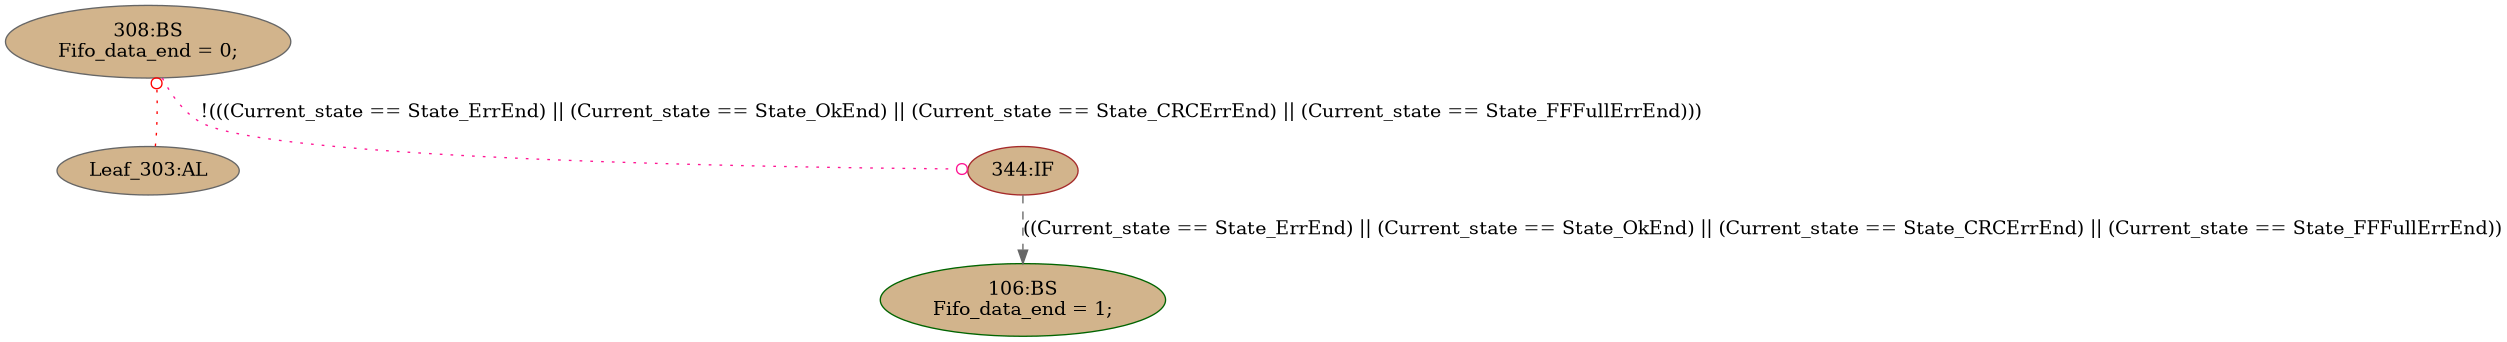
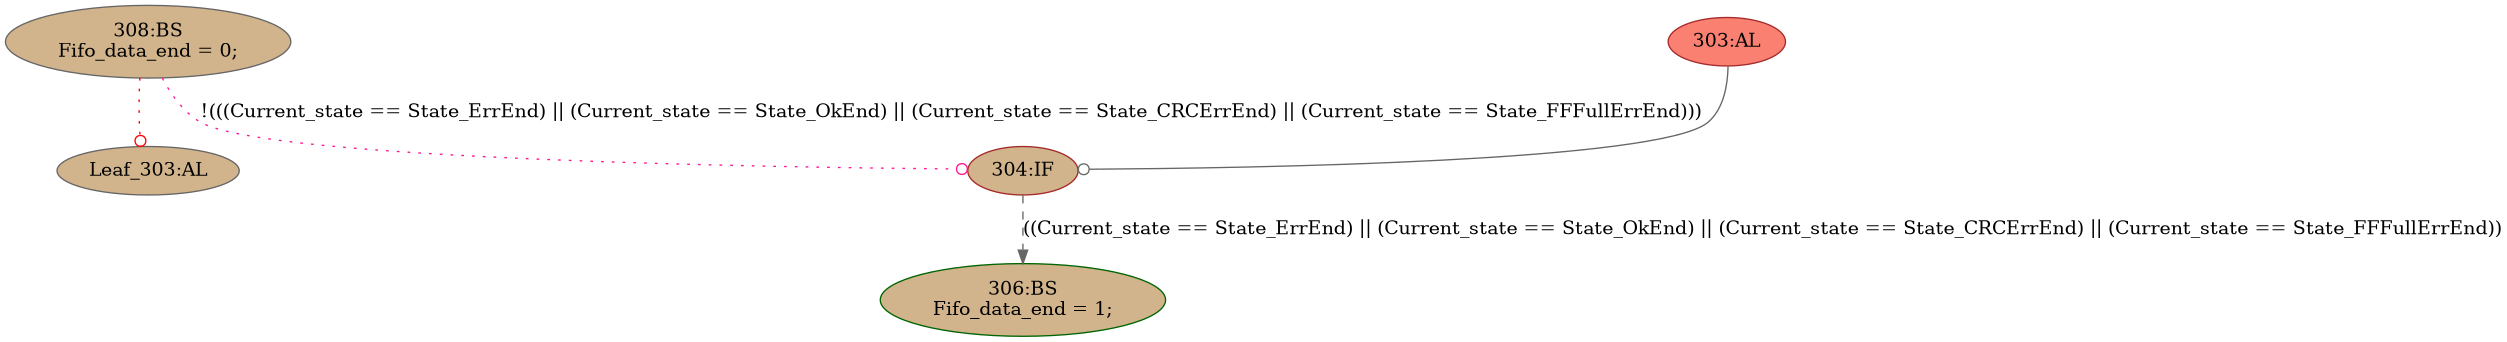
none -> (1727, 42)
(157, 118) -> (139, 107)
(1023, 171) -> (1023, 171)
(1023, 300) -> (1023, 300)
